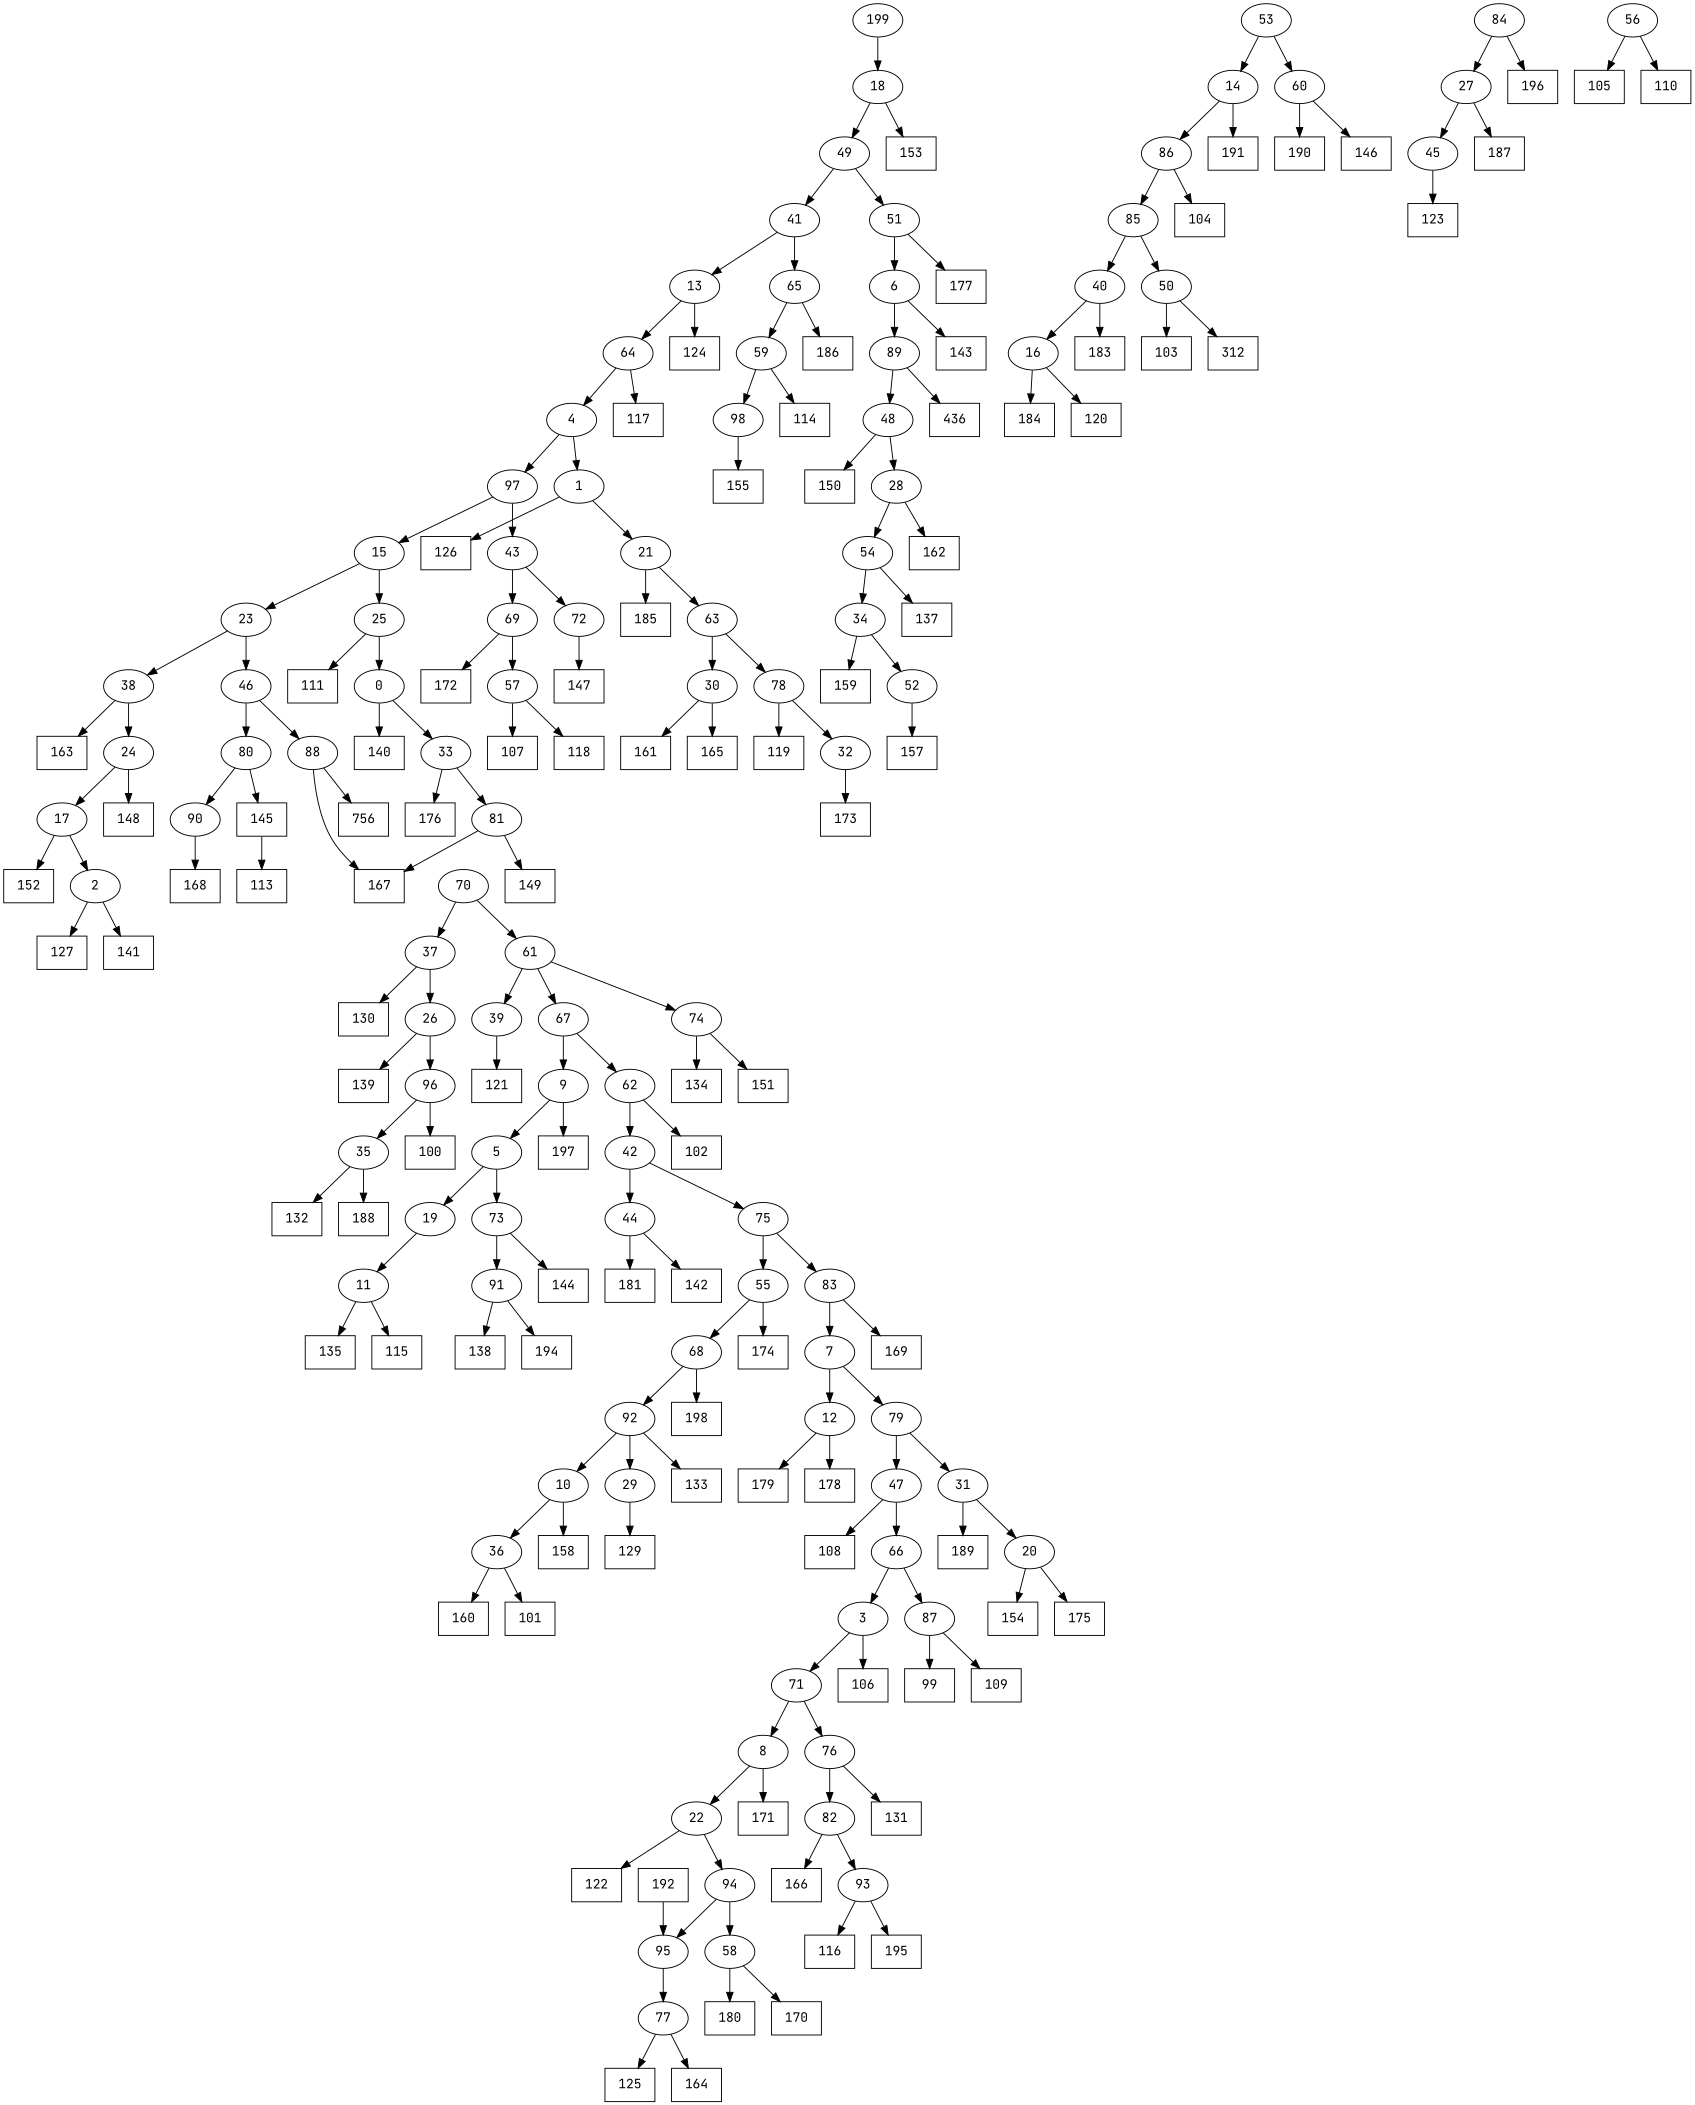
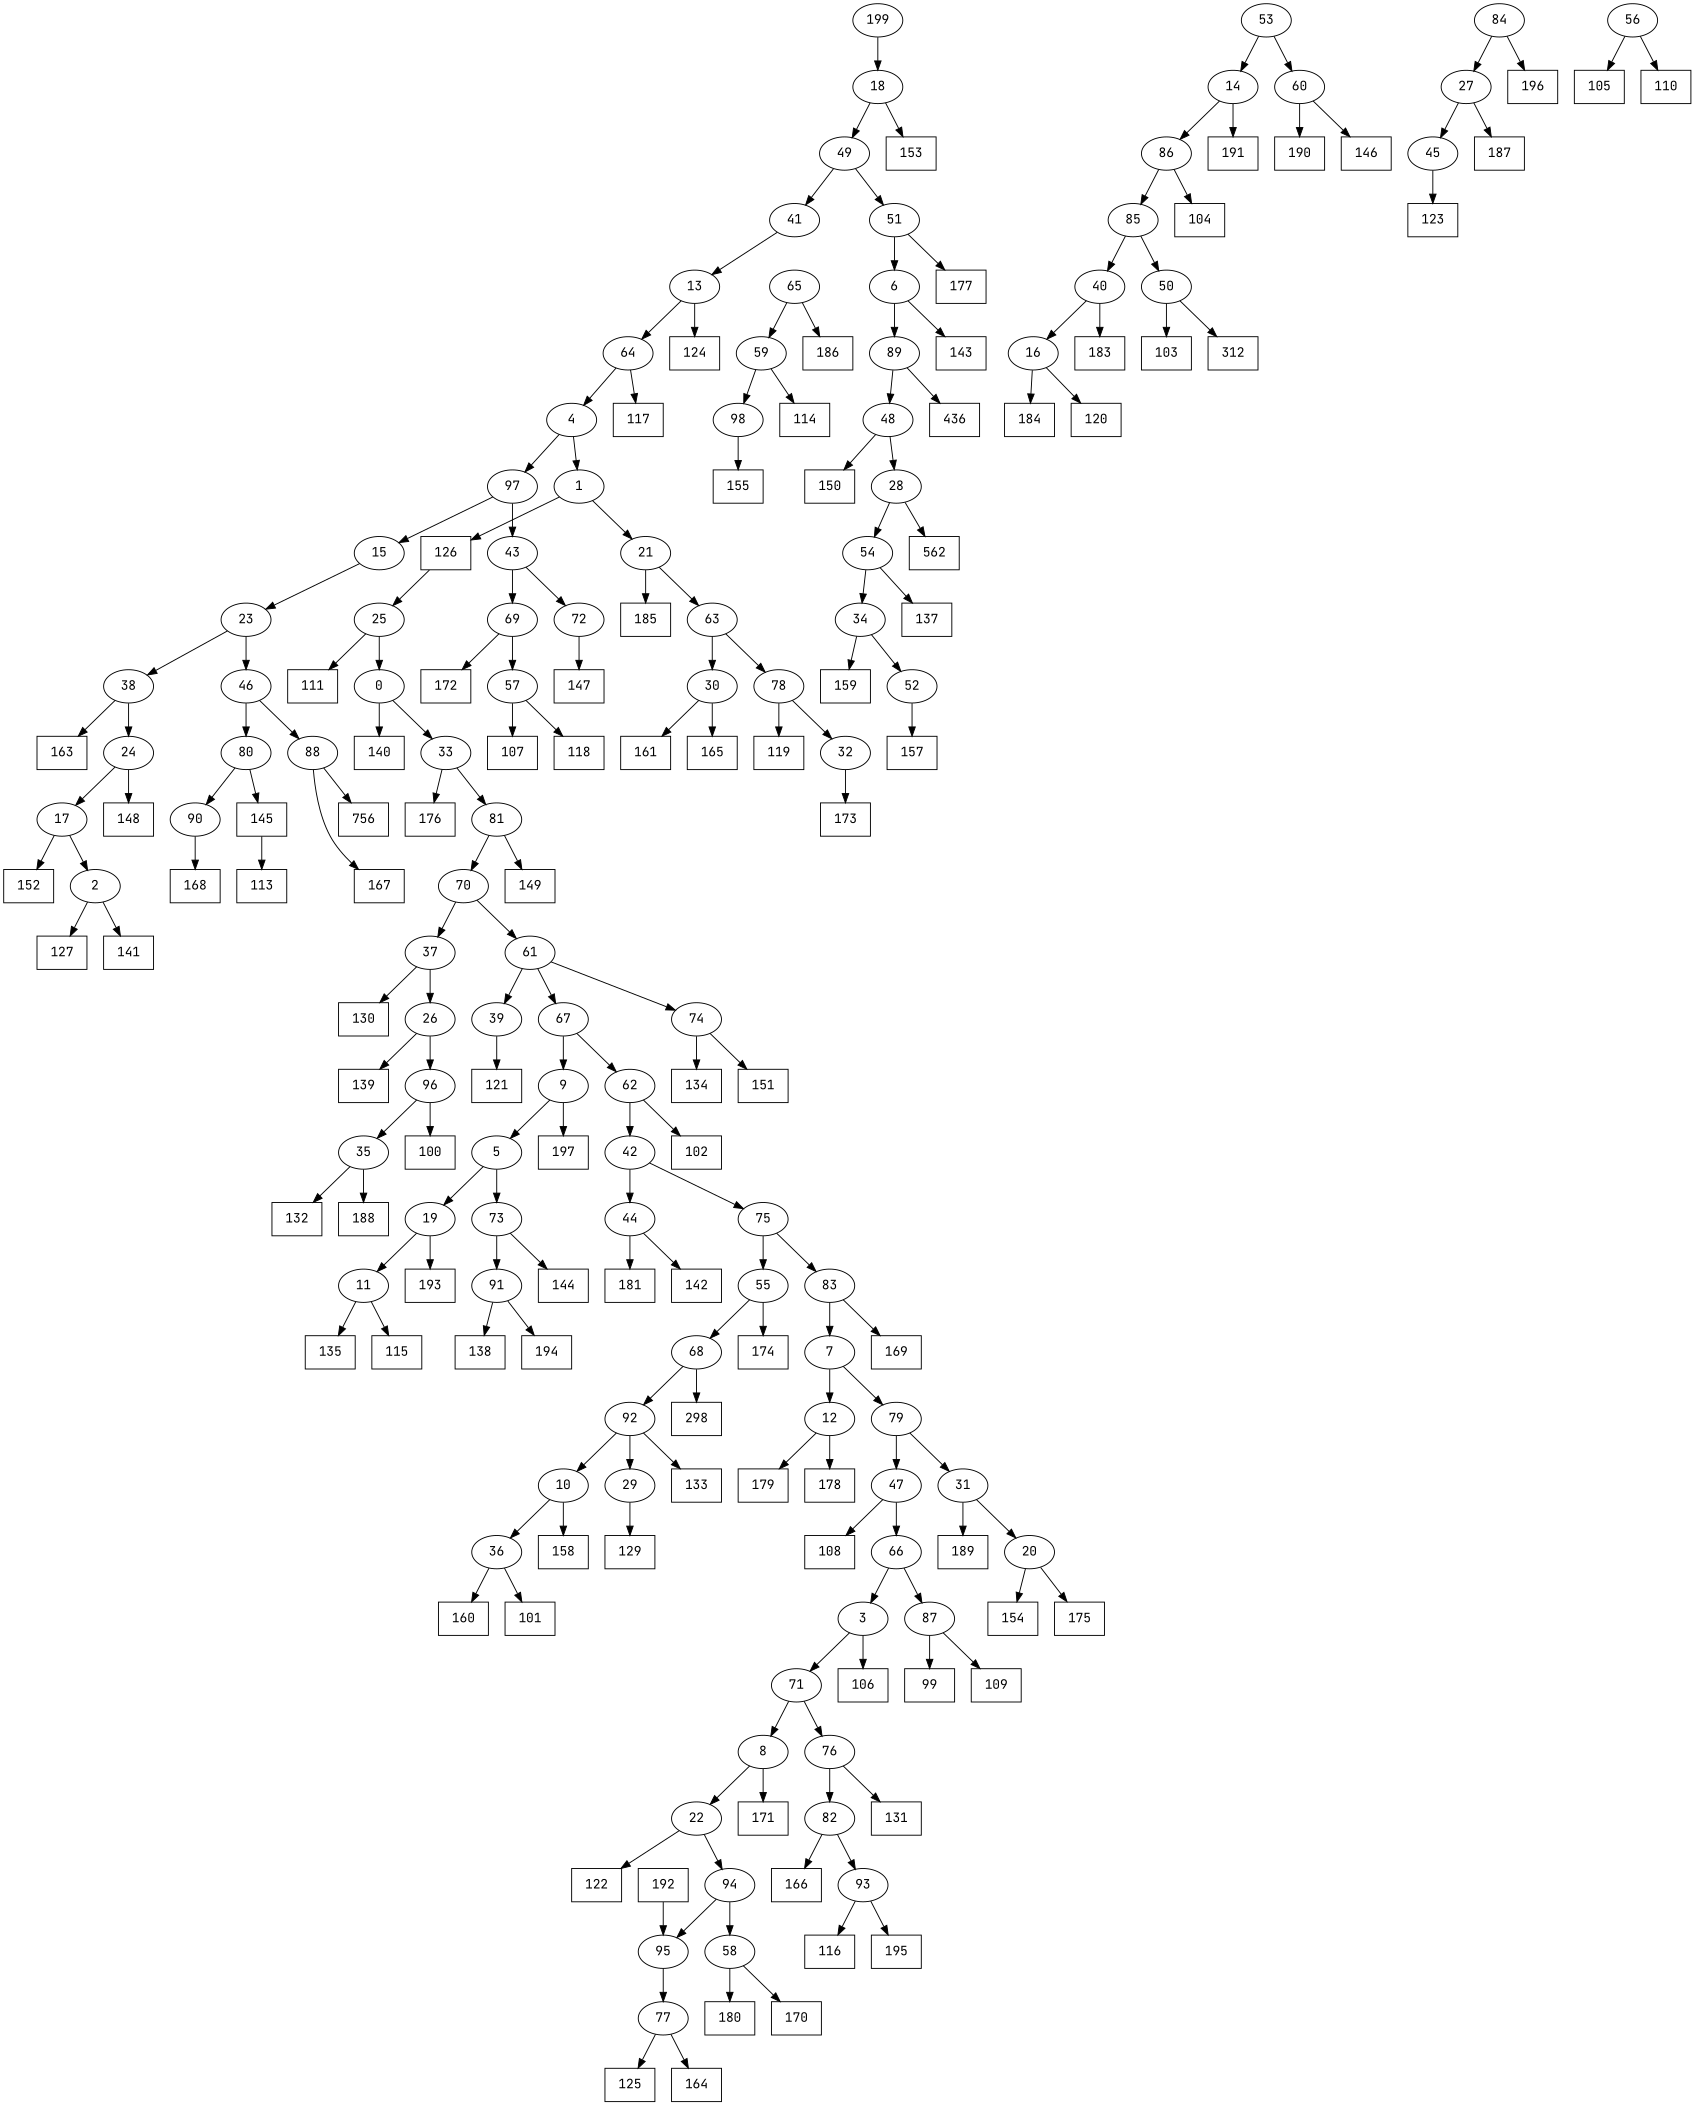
(795, 249) -> none
(934, 553) -> (934, 553)
(379, 582) -> (415, 585)
(445, 849) -> (482, 849)
none -> (430, 1286)
(697, 1419) -> (697, 1419)
